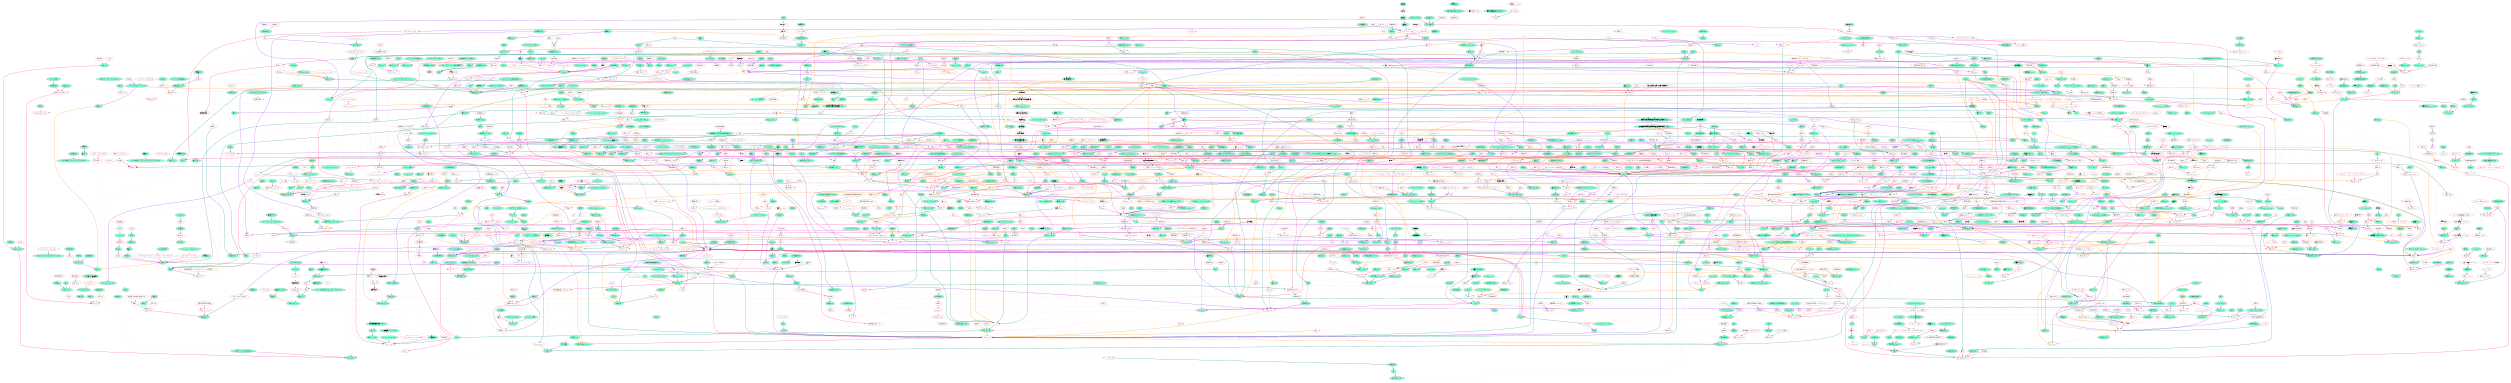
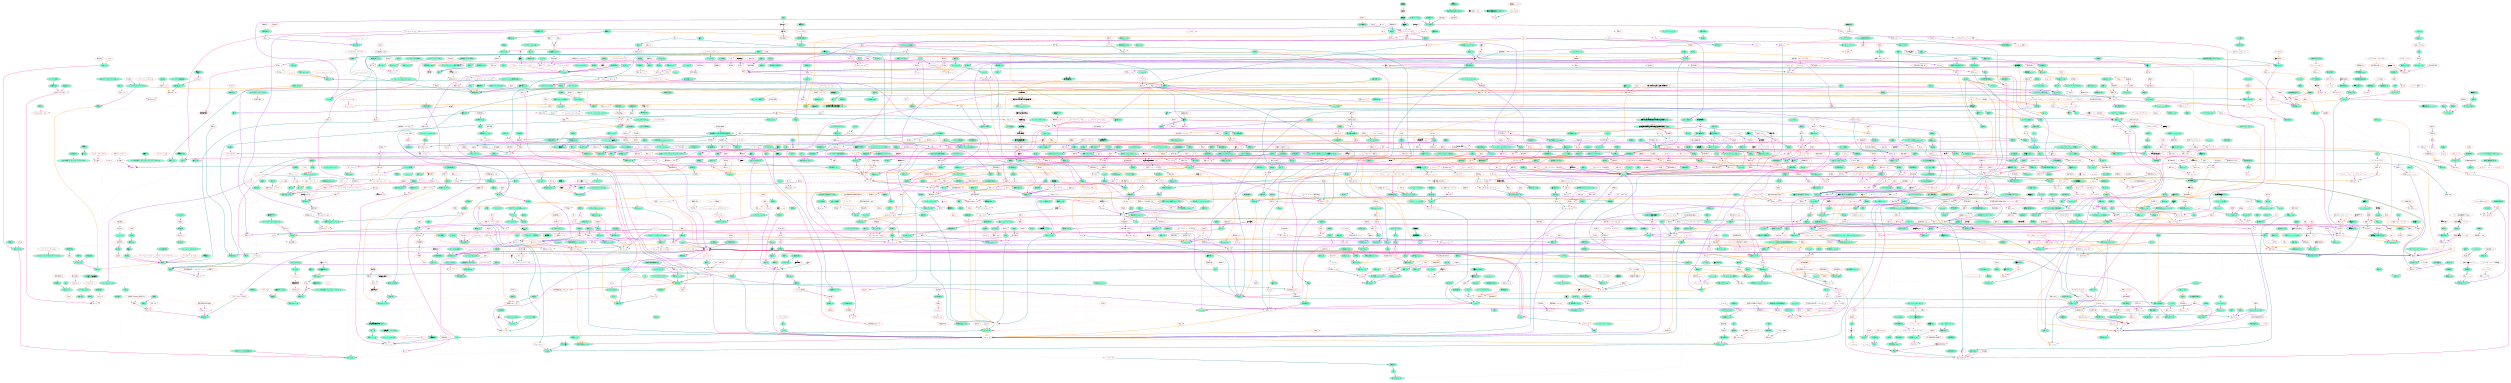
none -> (1922, 52)
